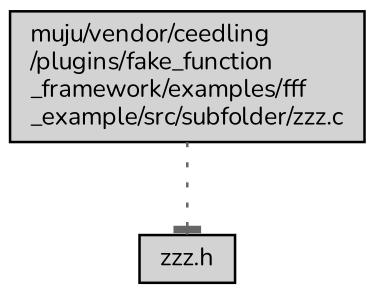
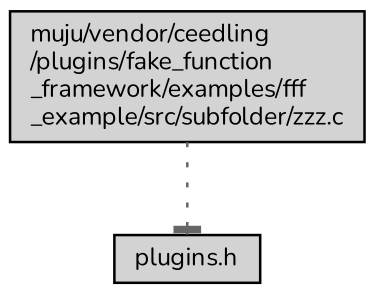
(187, 259) -> (187, 259)
